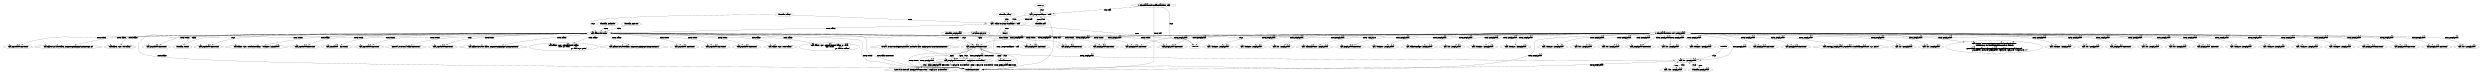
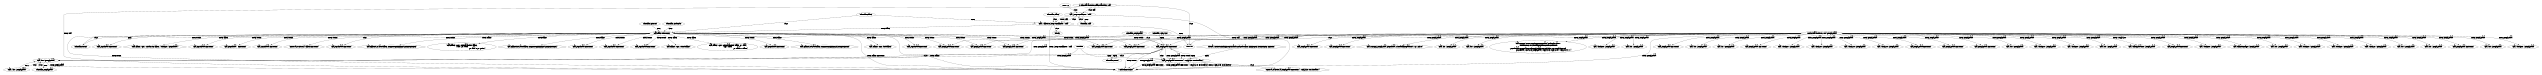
(979, 33) -> (1160, 33)
none -> (1120, 58)
